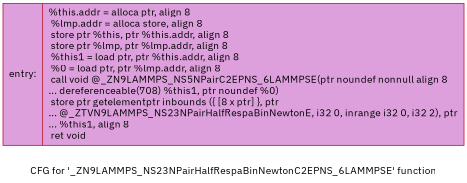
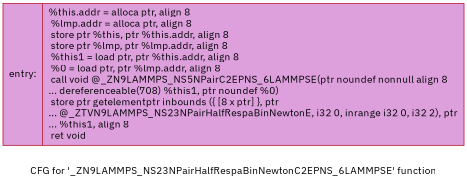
(126, 24) -> (121, 24)
